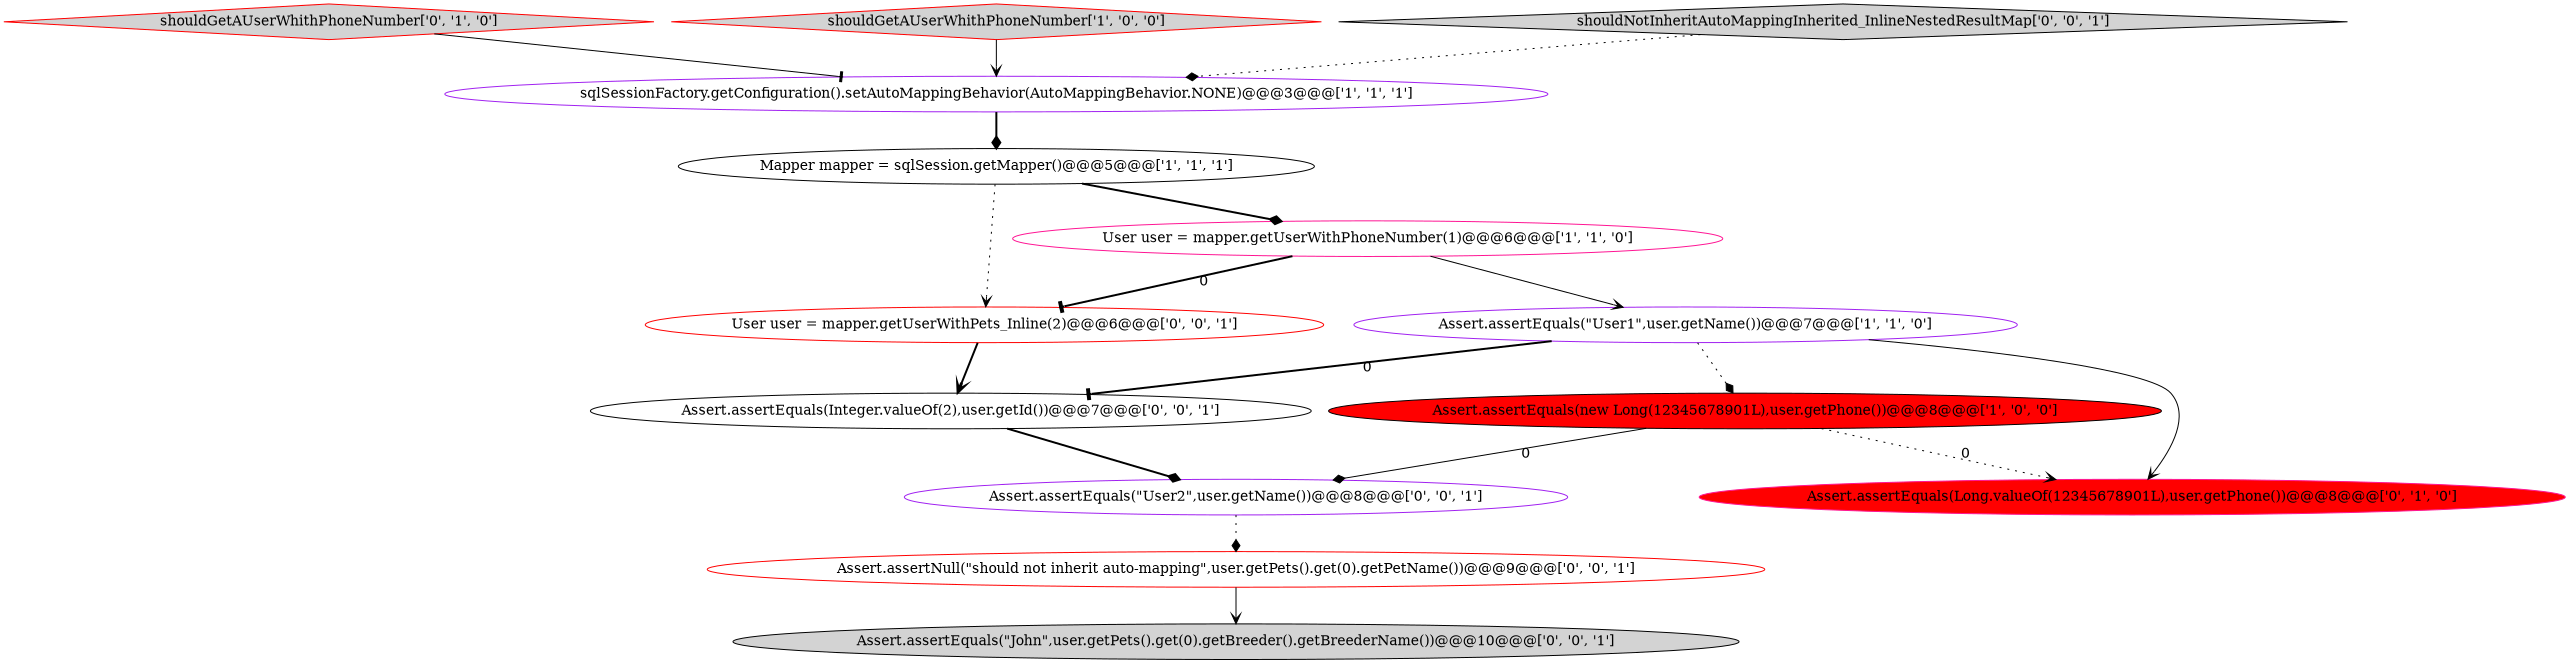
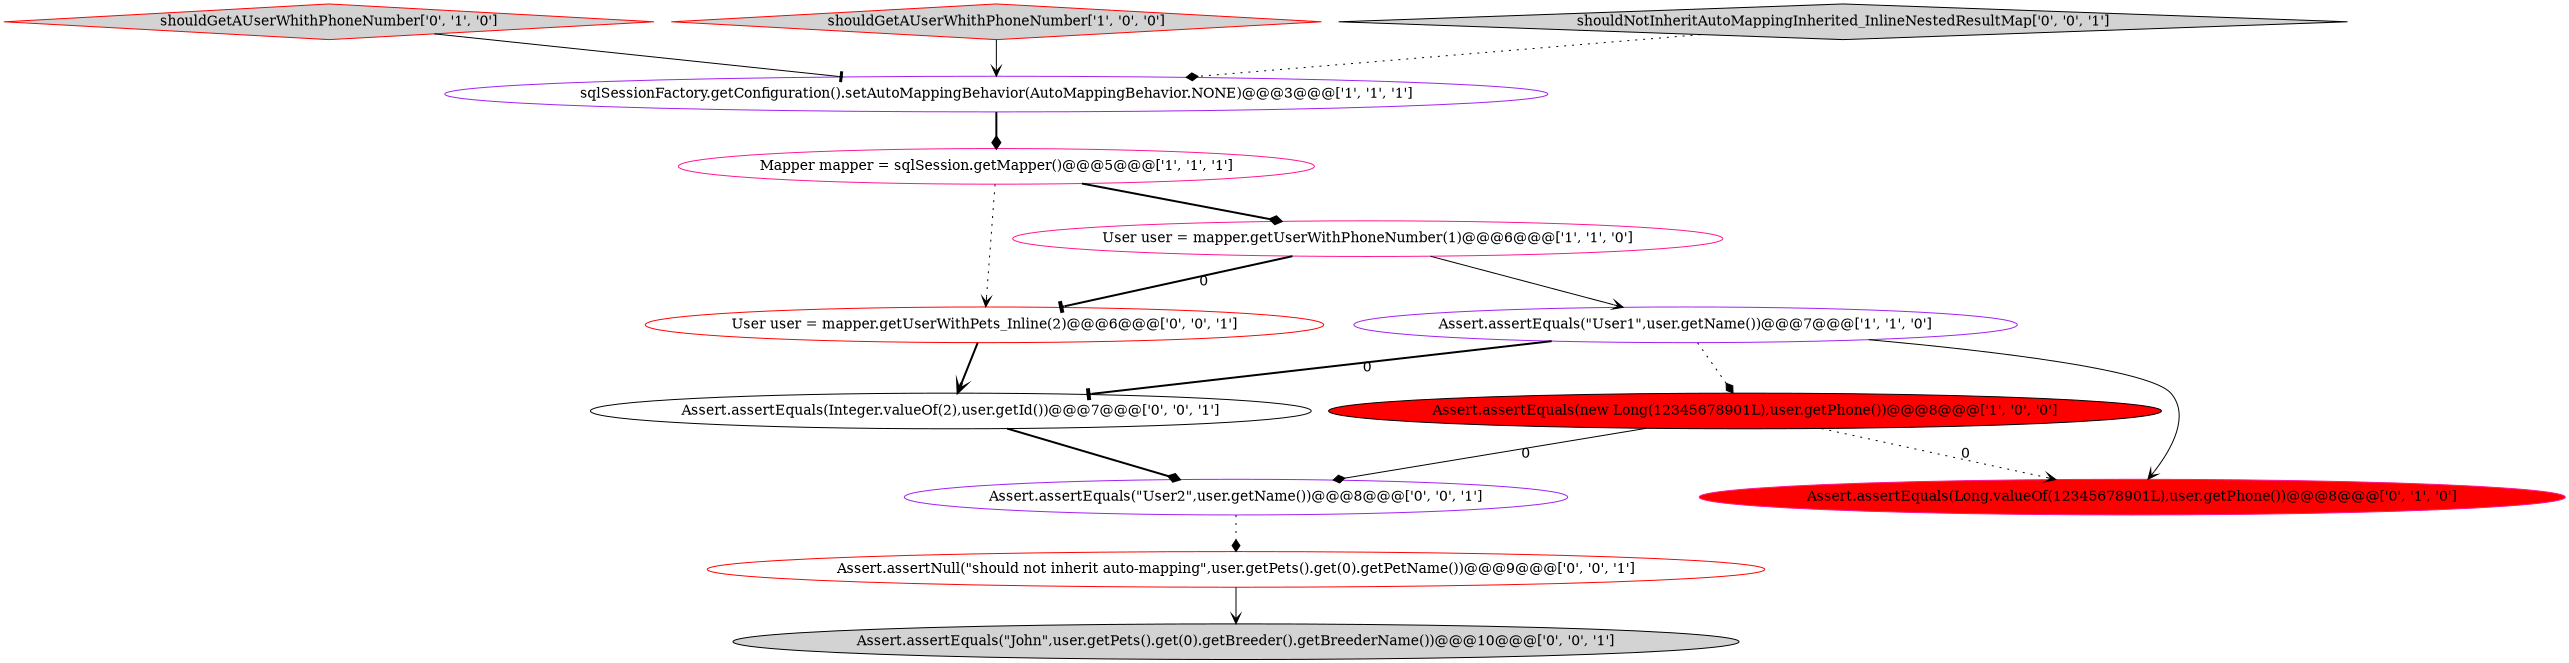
(996, 166) -> (996, 166)
